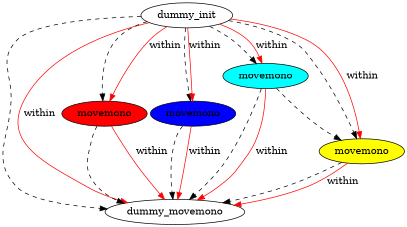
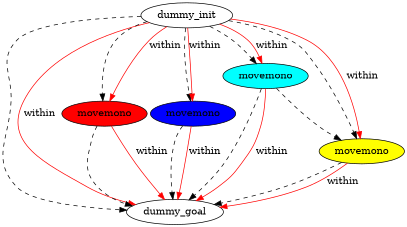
(175, 212) -> (175, 212)
